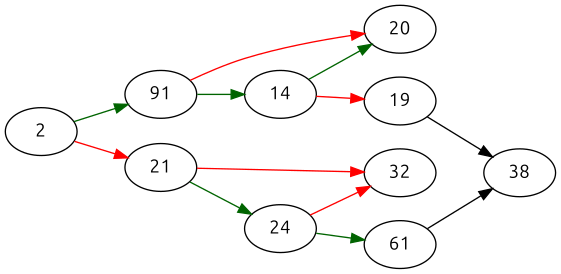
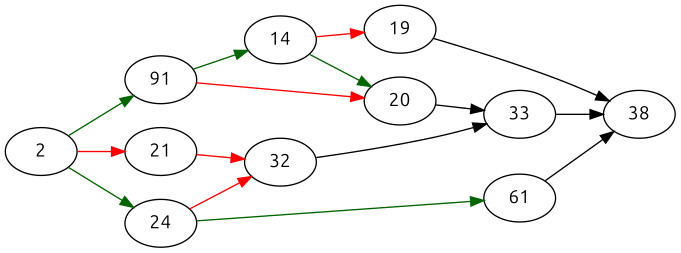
none -> (520, 114)
(215, 195) -> (95, 184)
